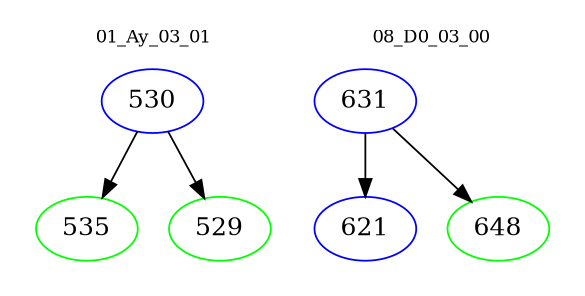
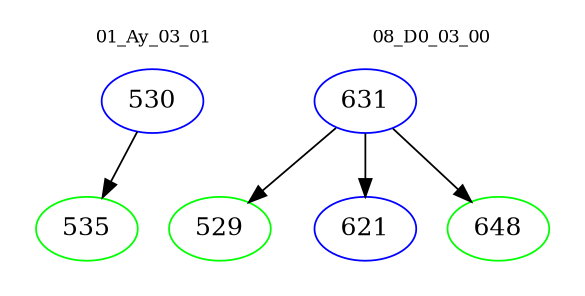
(182, 157) -> (312, 148)
